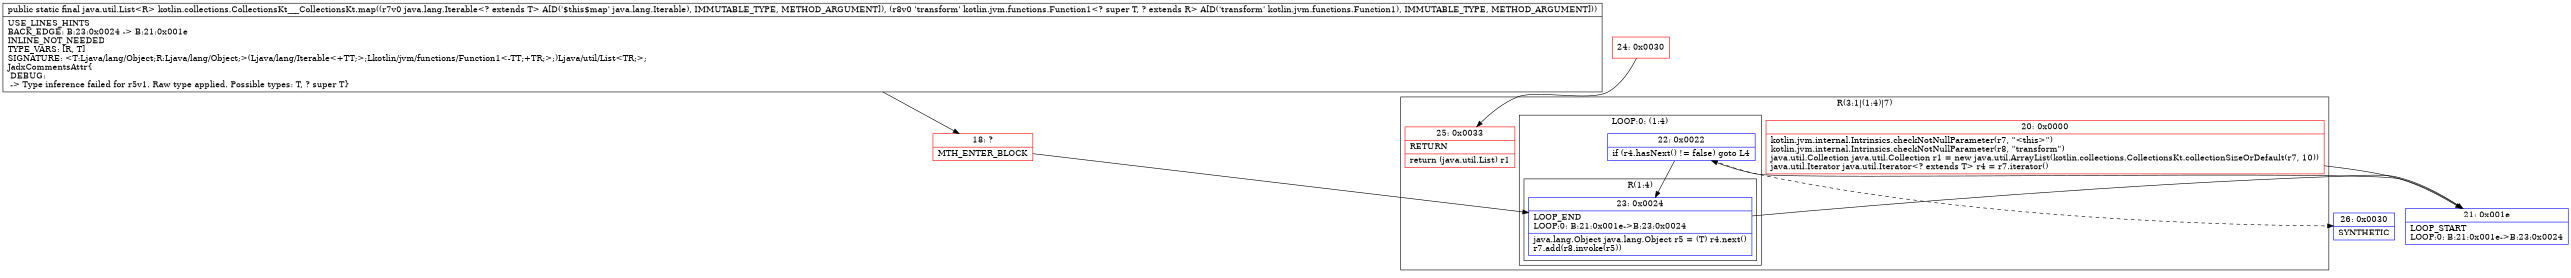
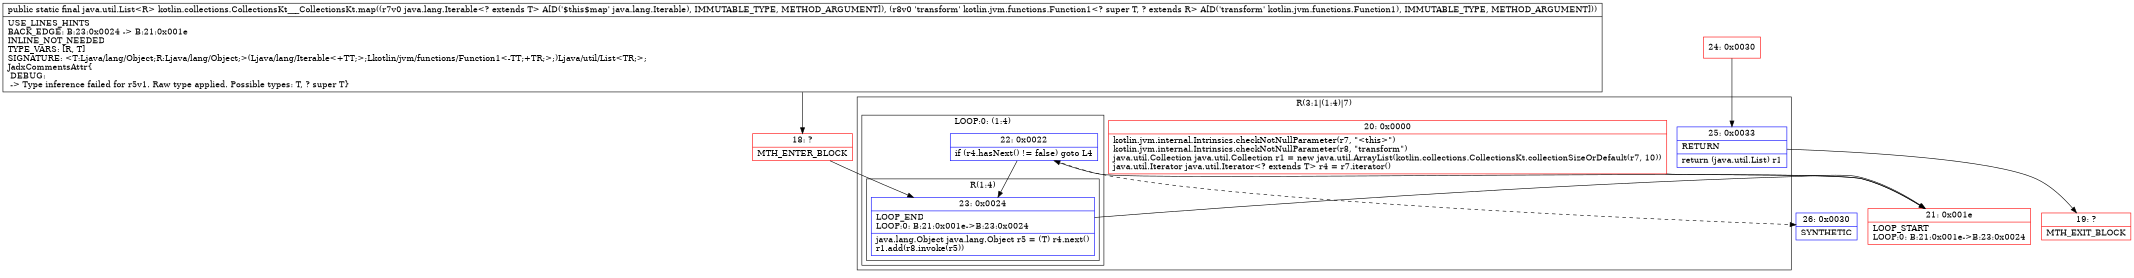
(1460, 147) -> (1732, 147)
none -> (2086, 226)
(2487, 226) -> (1949, 226)
(1578, 249) -> (920, 249)
